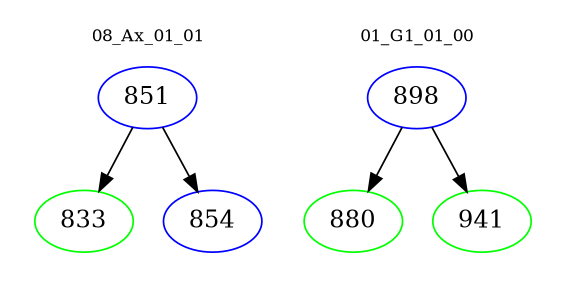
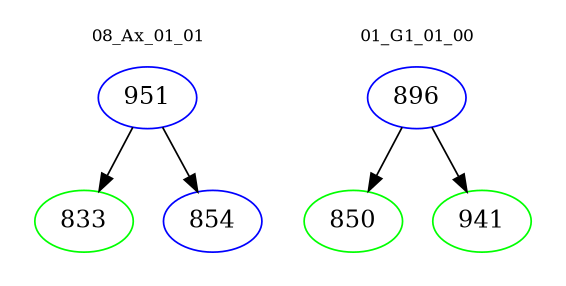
(148, 98) -> (148, 98)
(417, 98) -> (417, 98)
(353, 221) -> (353, 221)
